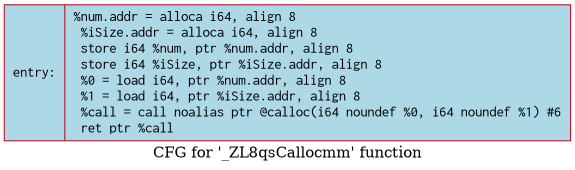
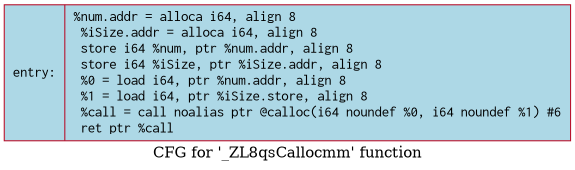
(217, 96) -> (220, 96)
